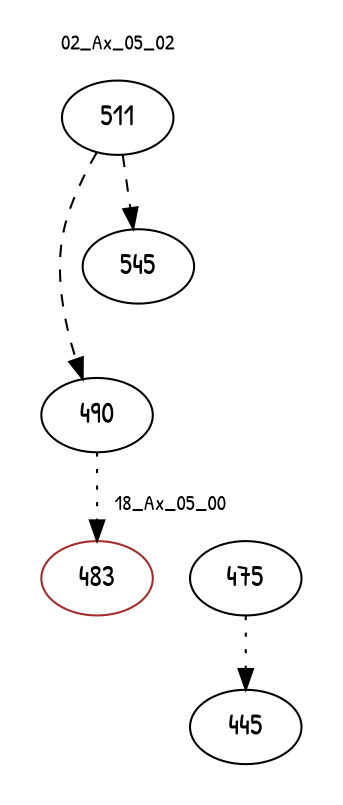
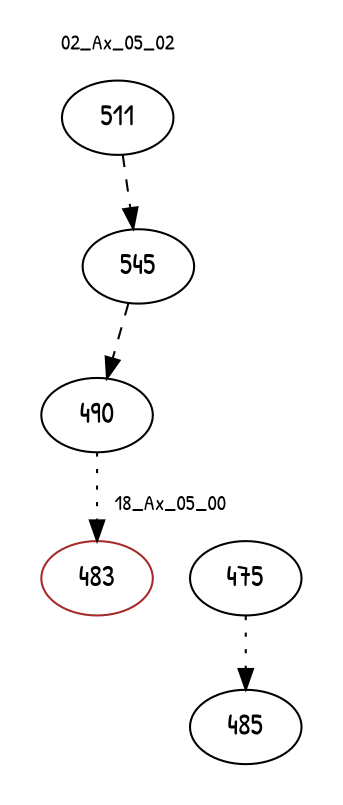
(61, 253) -> (121, 331)
(246, 727) -> (246, 727)
